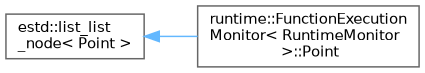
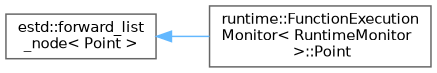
(75, 36) -> (81, 36)
